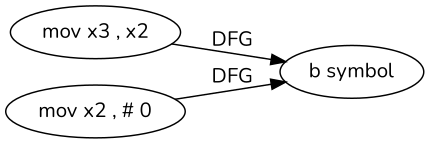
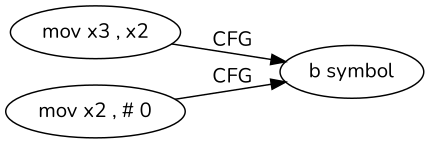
(233, 40) -> (233, 40)
(233, 77) -> (233, 77)
